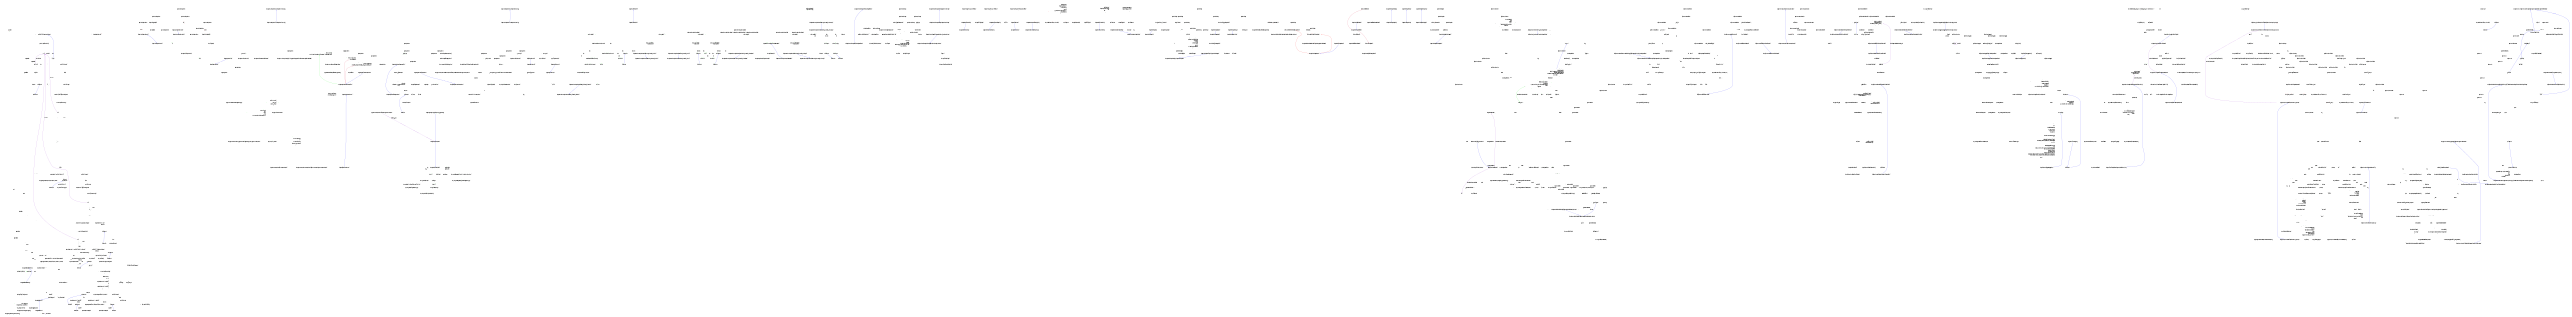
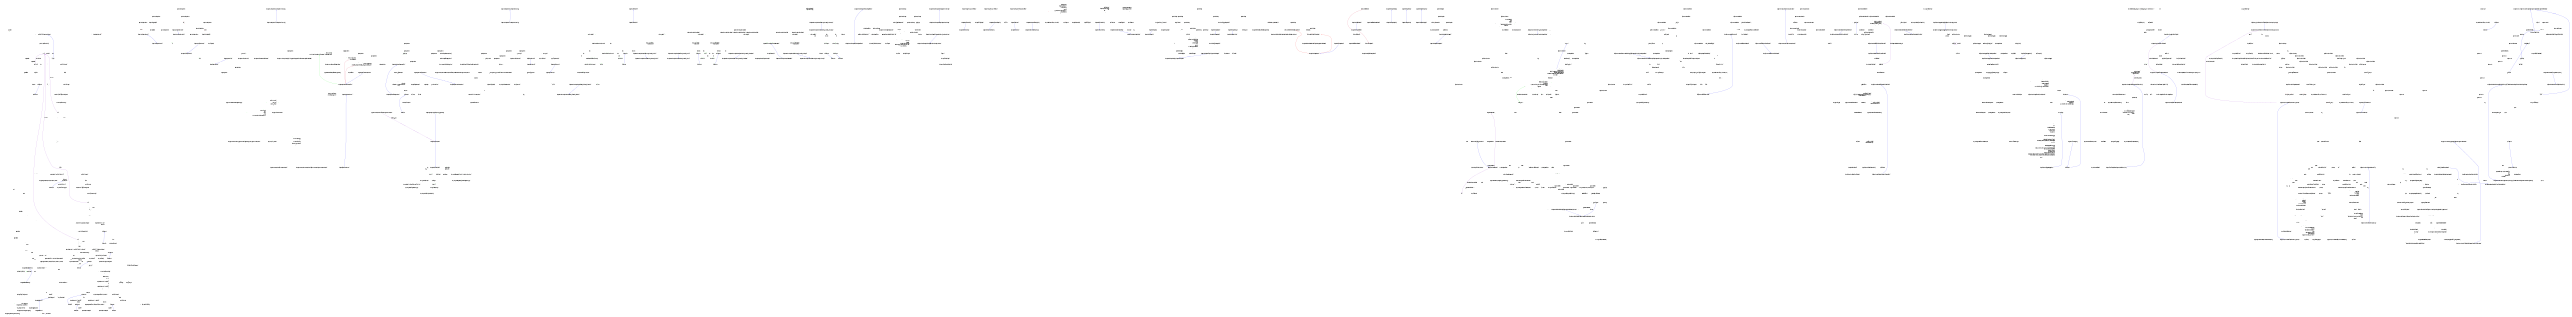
none -> (199, 44)
